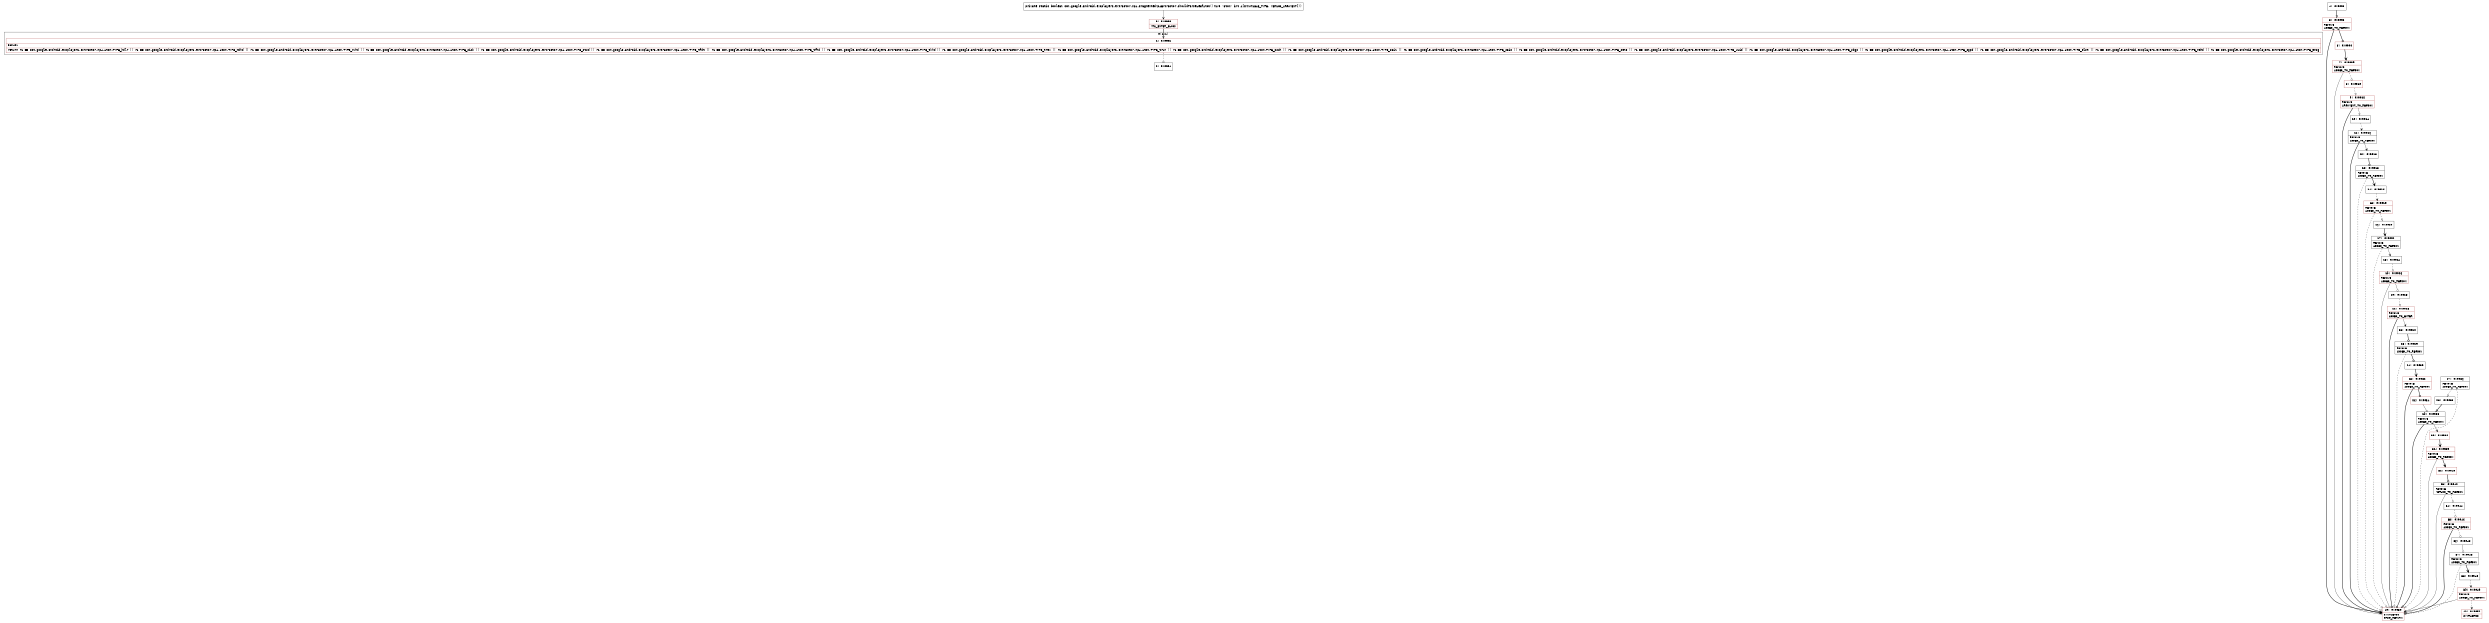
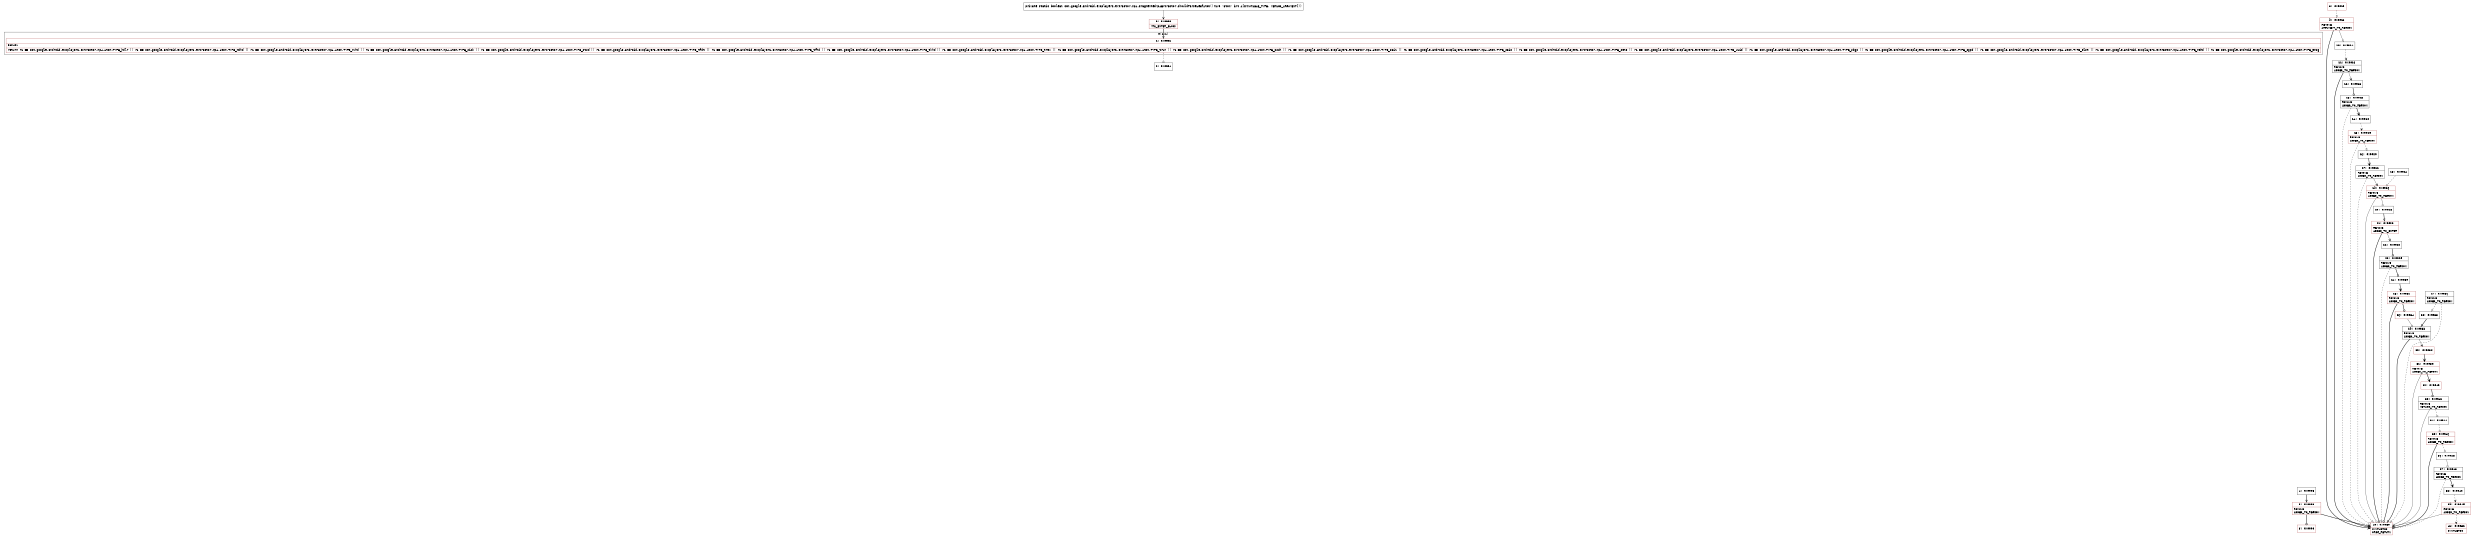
(2347, 67) -> none
(2389, 251) -> (2375, 181)
(2400, 302) -> (2384, 216)
